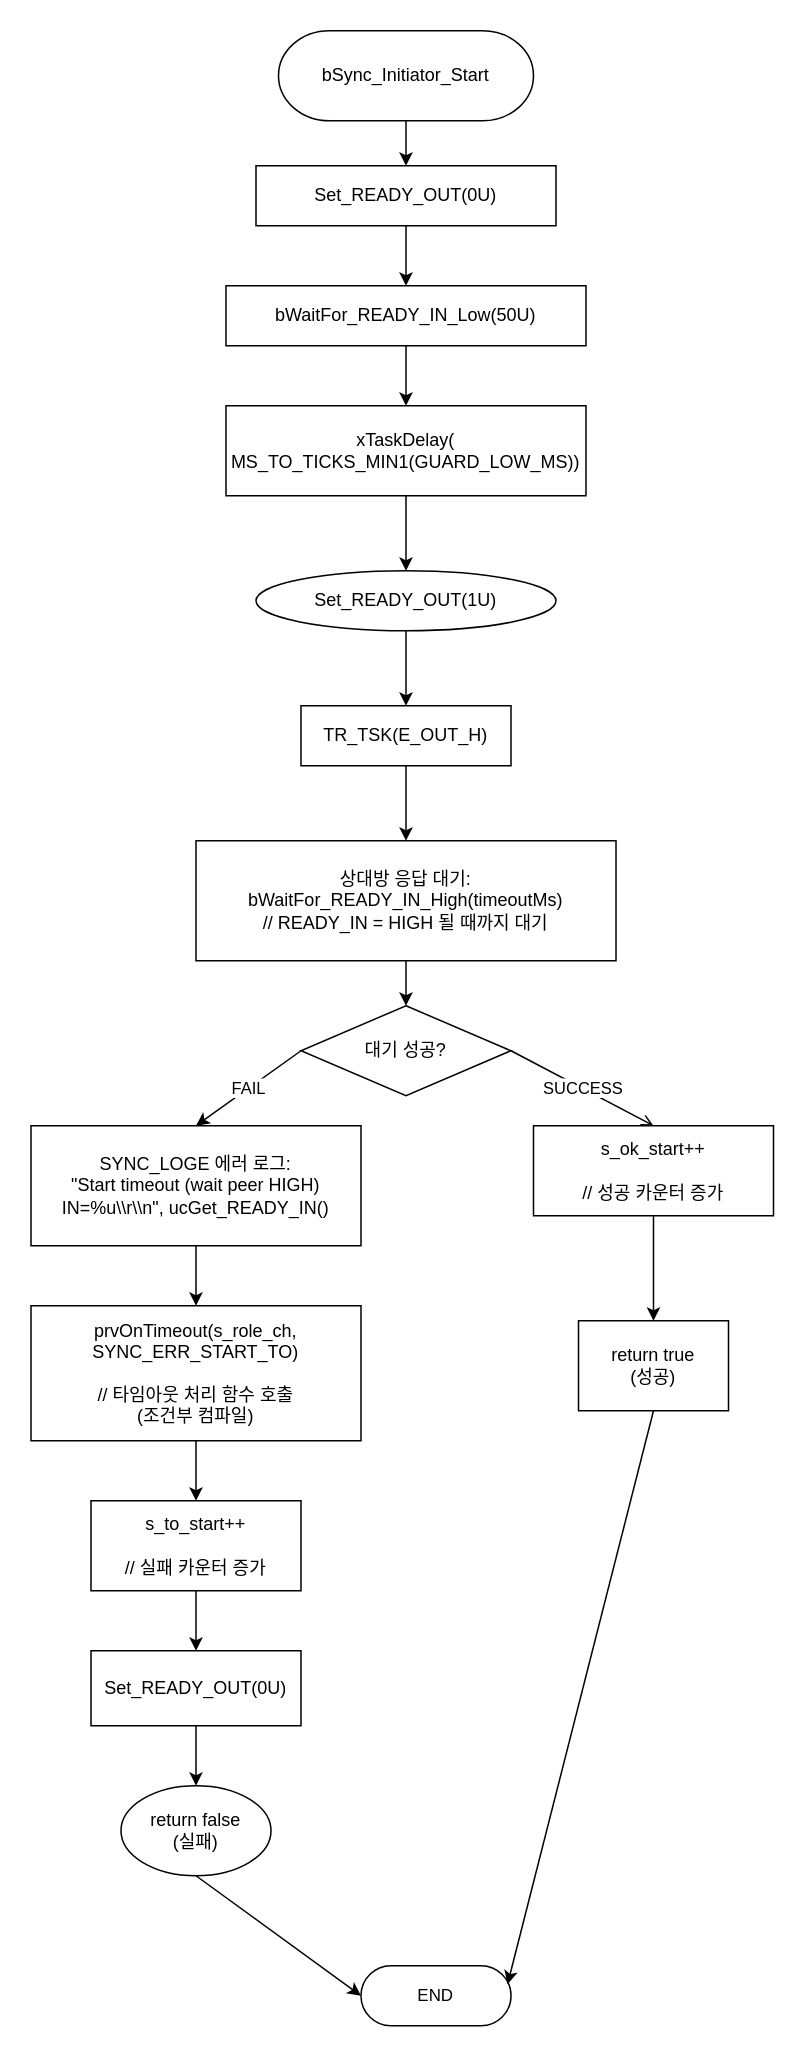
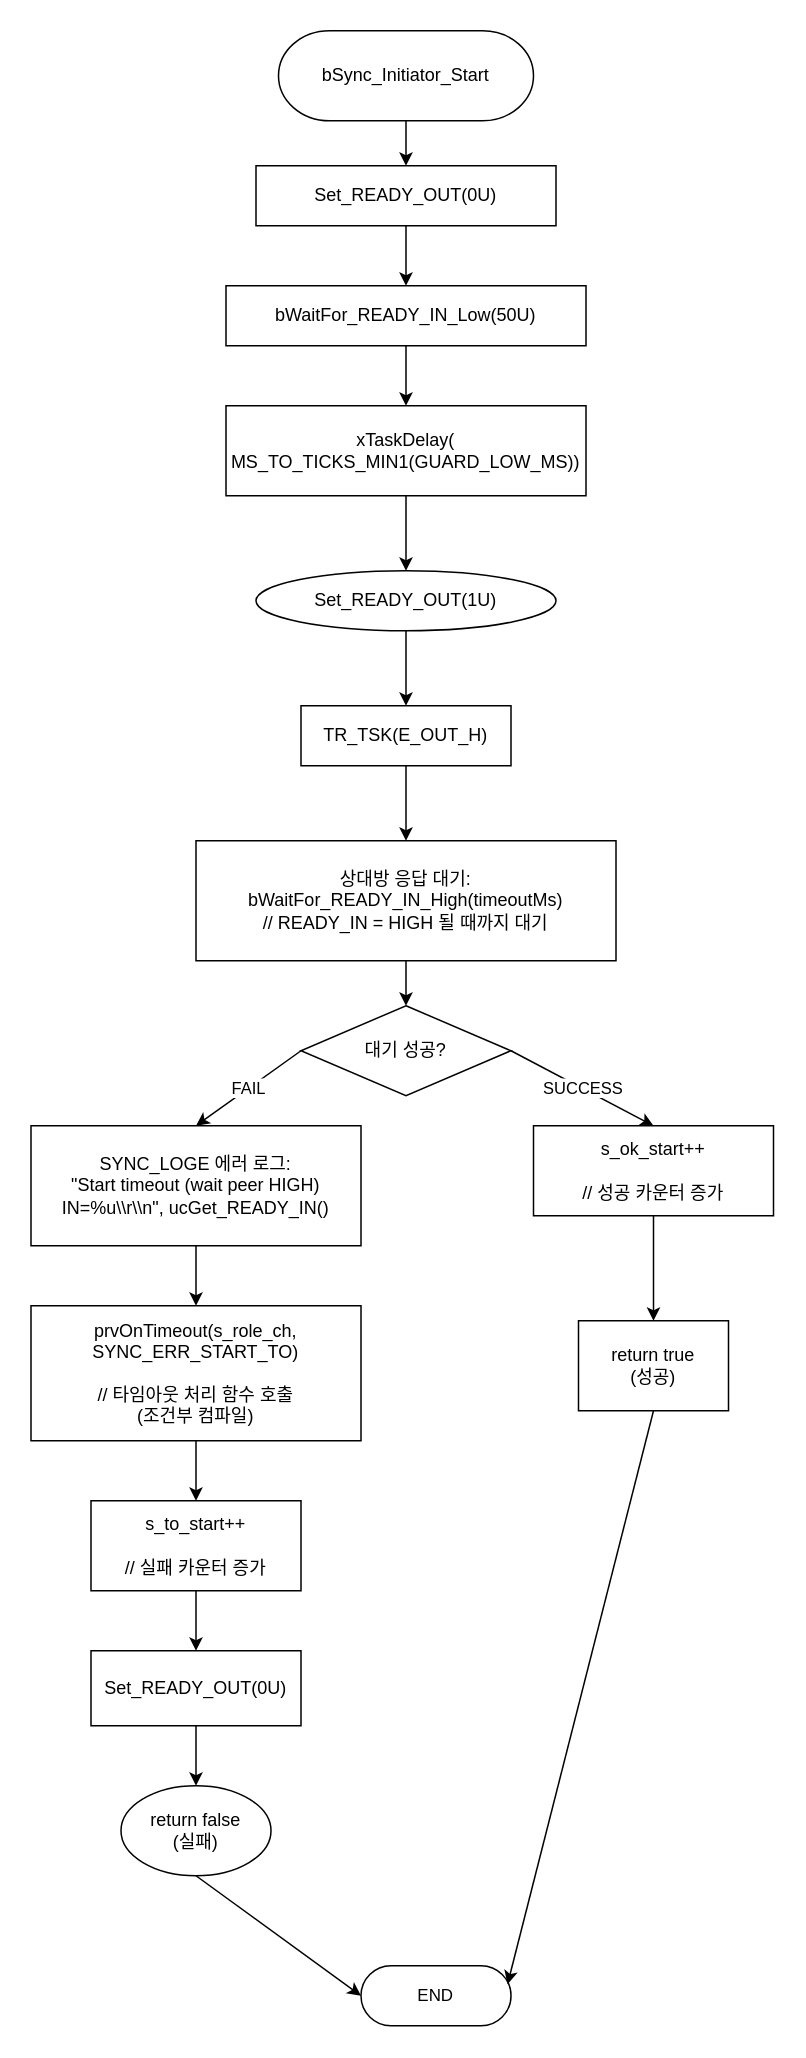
(645, 1121) -> (643, 1120)
